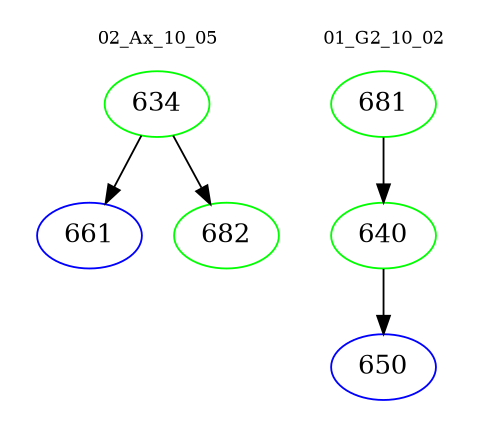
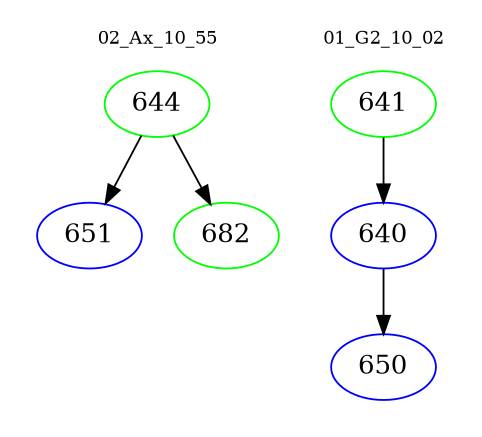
(158, 39) -> (158, 39)
(157, 104) -> (157, 104)
(384, 104) -> (384, 104)
(89, 236) -> (89, 236)
(384, 236) -> (384, 236)
